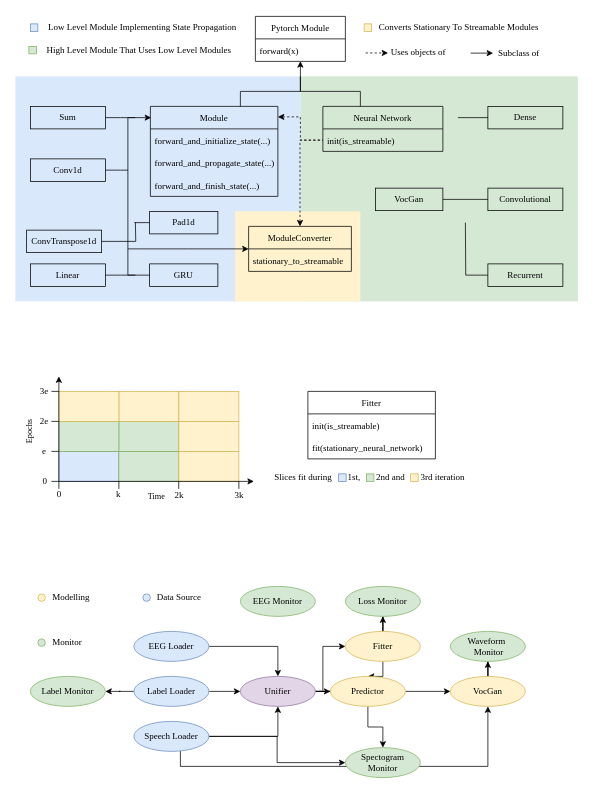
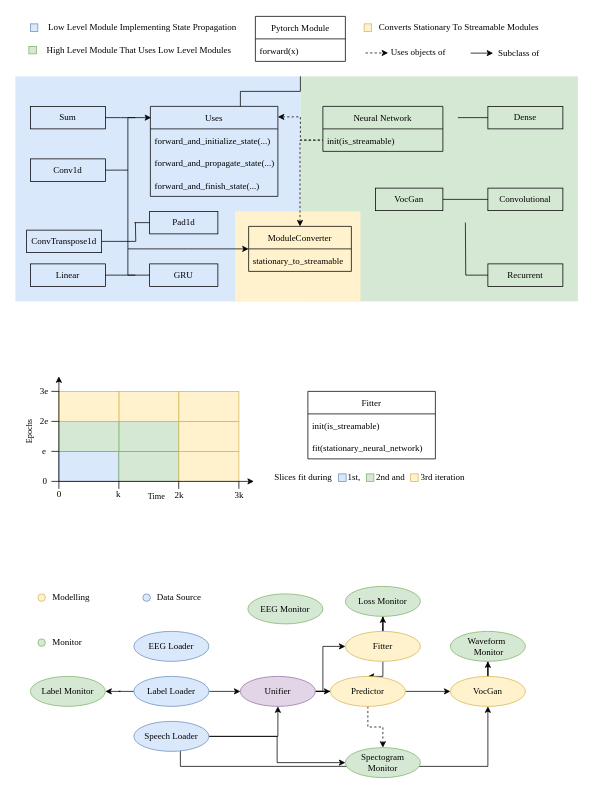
(338, 91) -> none
(214, 118) -> (214, 118)
(278, 601) -> (285, 609)
(244, 646) -> none
(373, 727) -> (373, 727)
